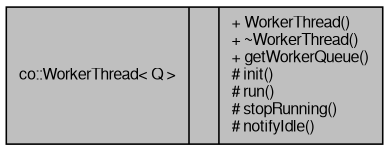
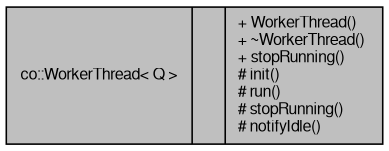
(301, 57) -> (291, 57)
